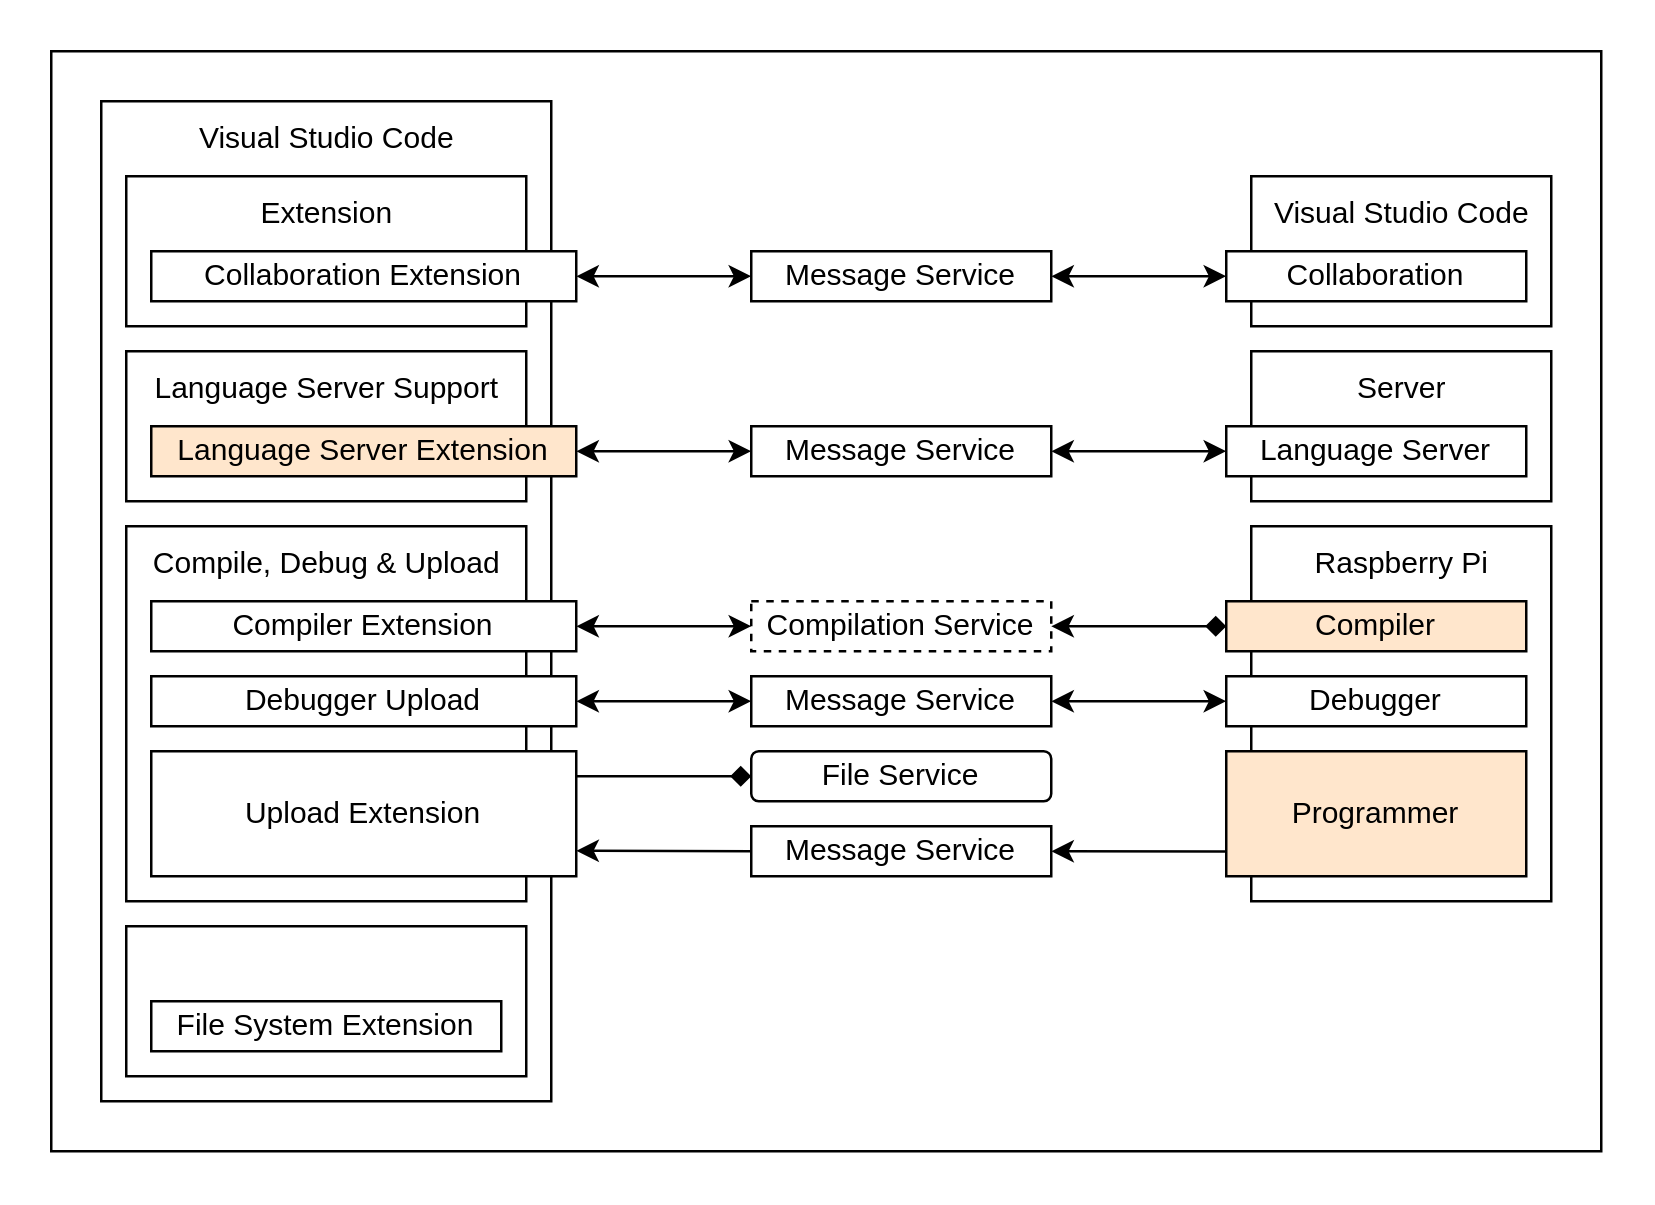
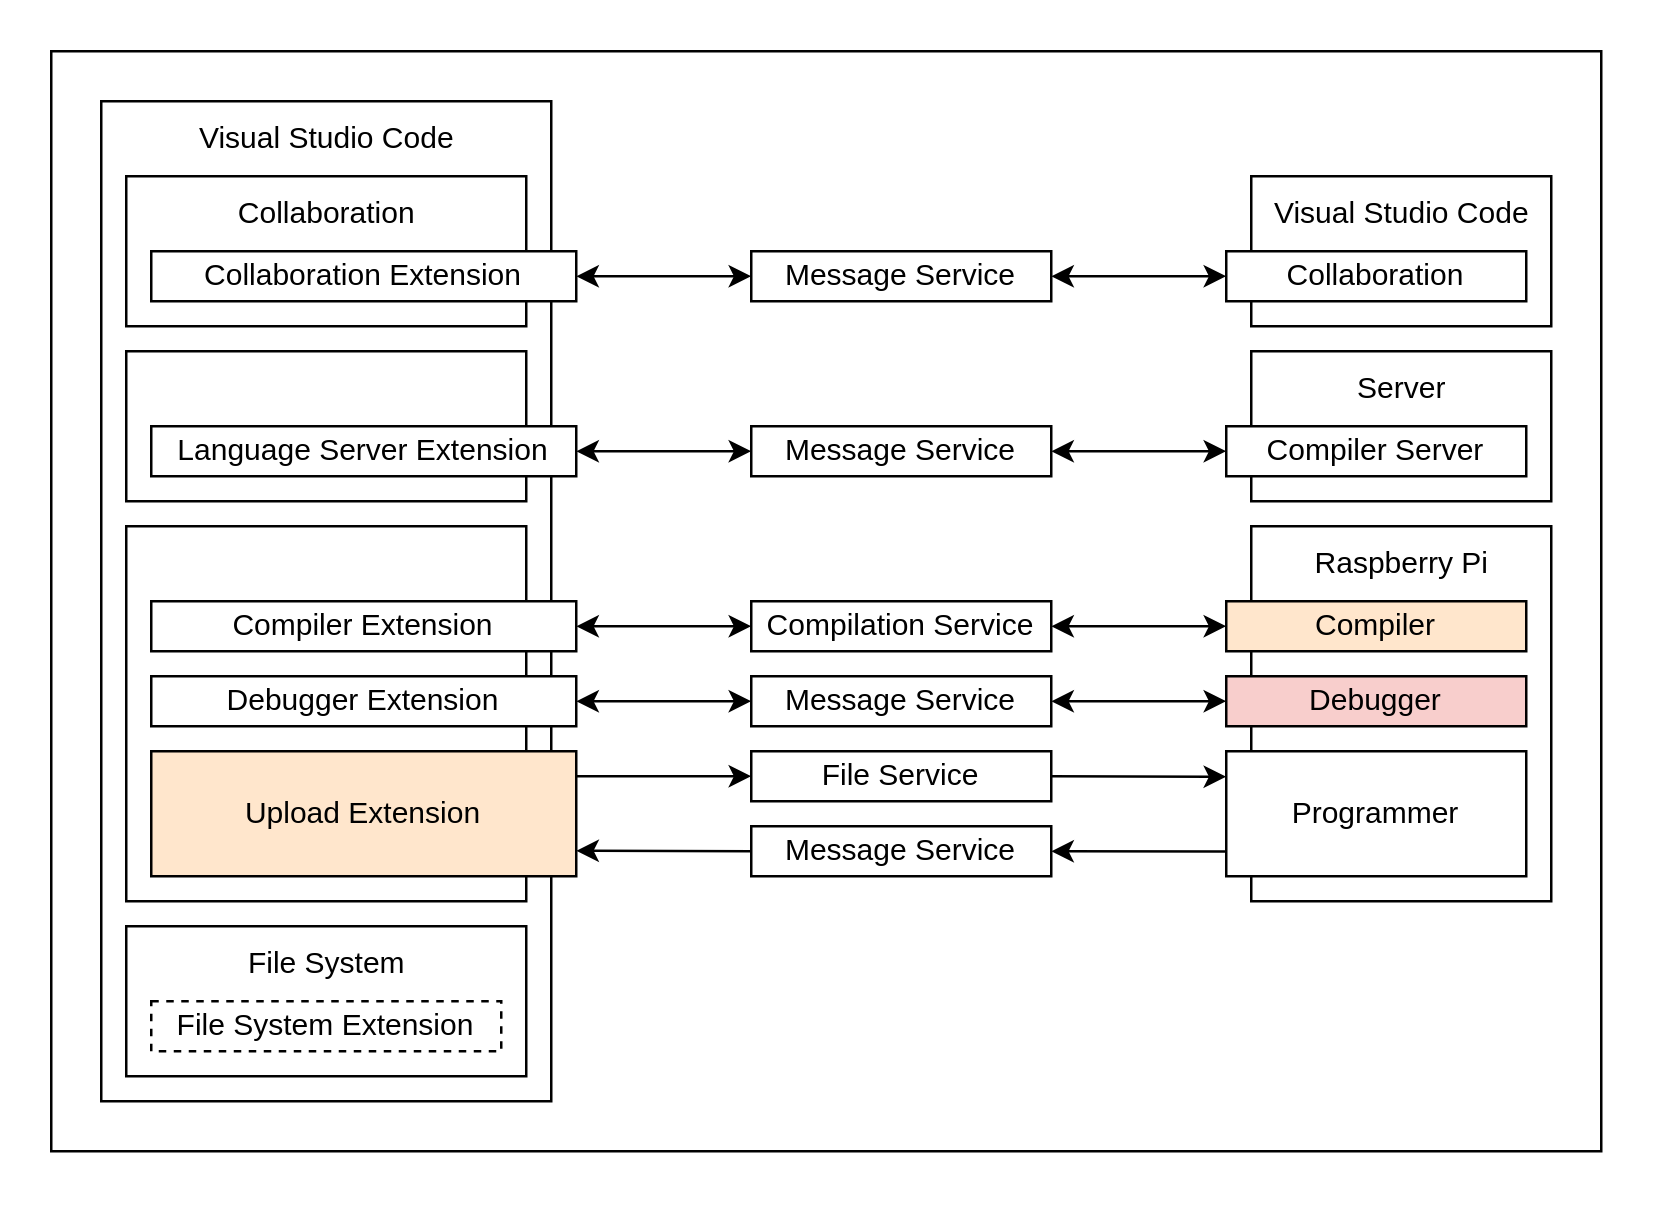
(328, 214) -> (328, 214)
(326, 389) -> none
(364, 451) -> (364, 451)
(1376, 451) -> (1376, 451)
(326, 564) -> none
(901, 626) -> (901, 626)
(1206, 626) -> (1207, 626)
(364, 701) -> (364, 701)
(1376, 701) -> (1376, 701)
(731, 776) -> (732, 776)
(901, 776) -> (901, 776)
none -> (1130, 776)
(364, 814) -> (364, 814)
(1376, 814) -> (1376, 814)
none -> (326, 964)
(326, 1026) -> (326, 1026)
